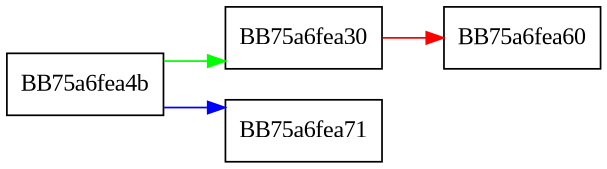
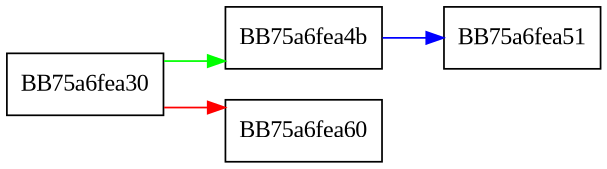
(186, 61) -> (186, 61)
(304, 131) -> (522, 38)
